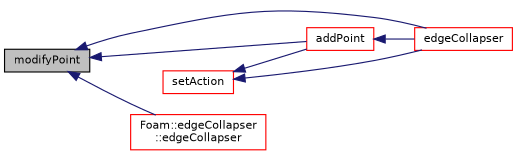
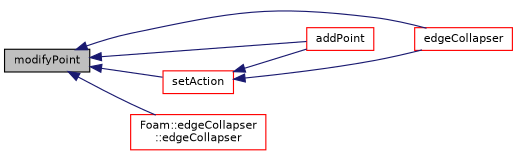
(400, 39) -> none
none -> (132, 73)
